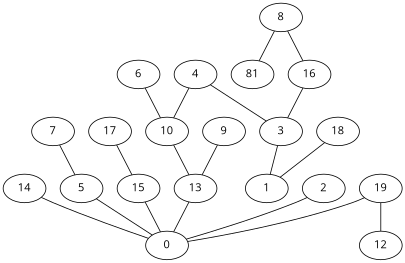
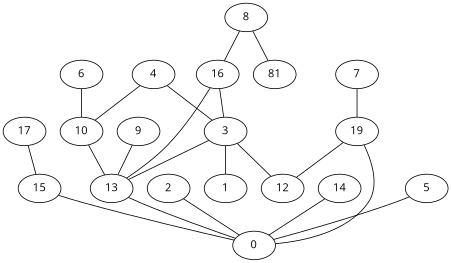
(338, 131) -> none
none -> (174, 138)
(67, 160) -> (357, 103)
none -> (169, 160)
none -> (254, 160)
